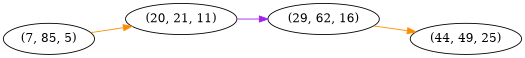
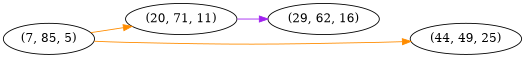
(181, 19) -> (181, 19)
(390, 28) -> (248, 44)
